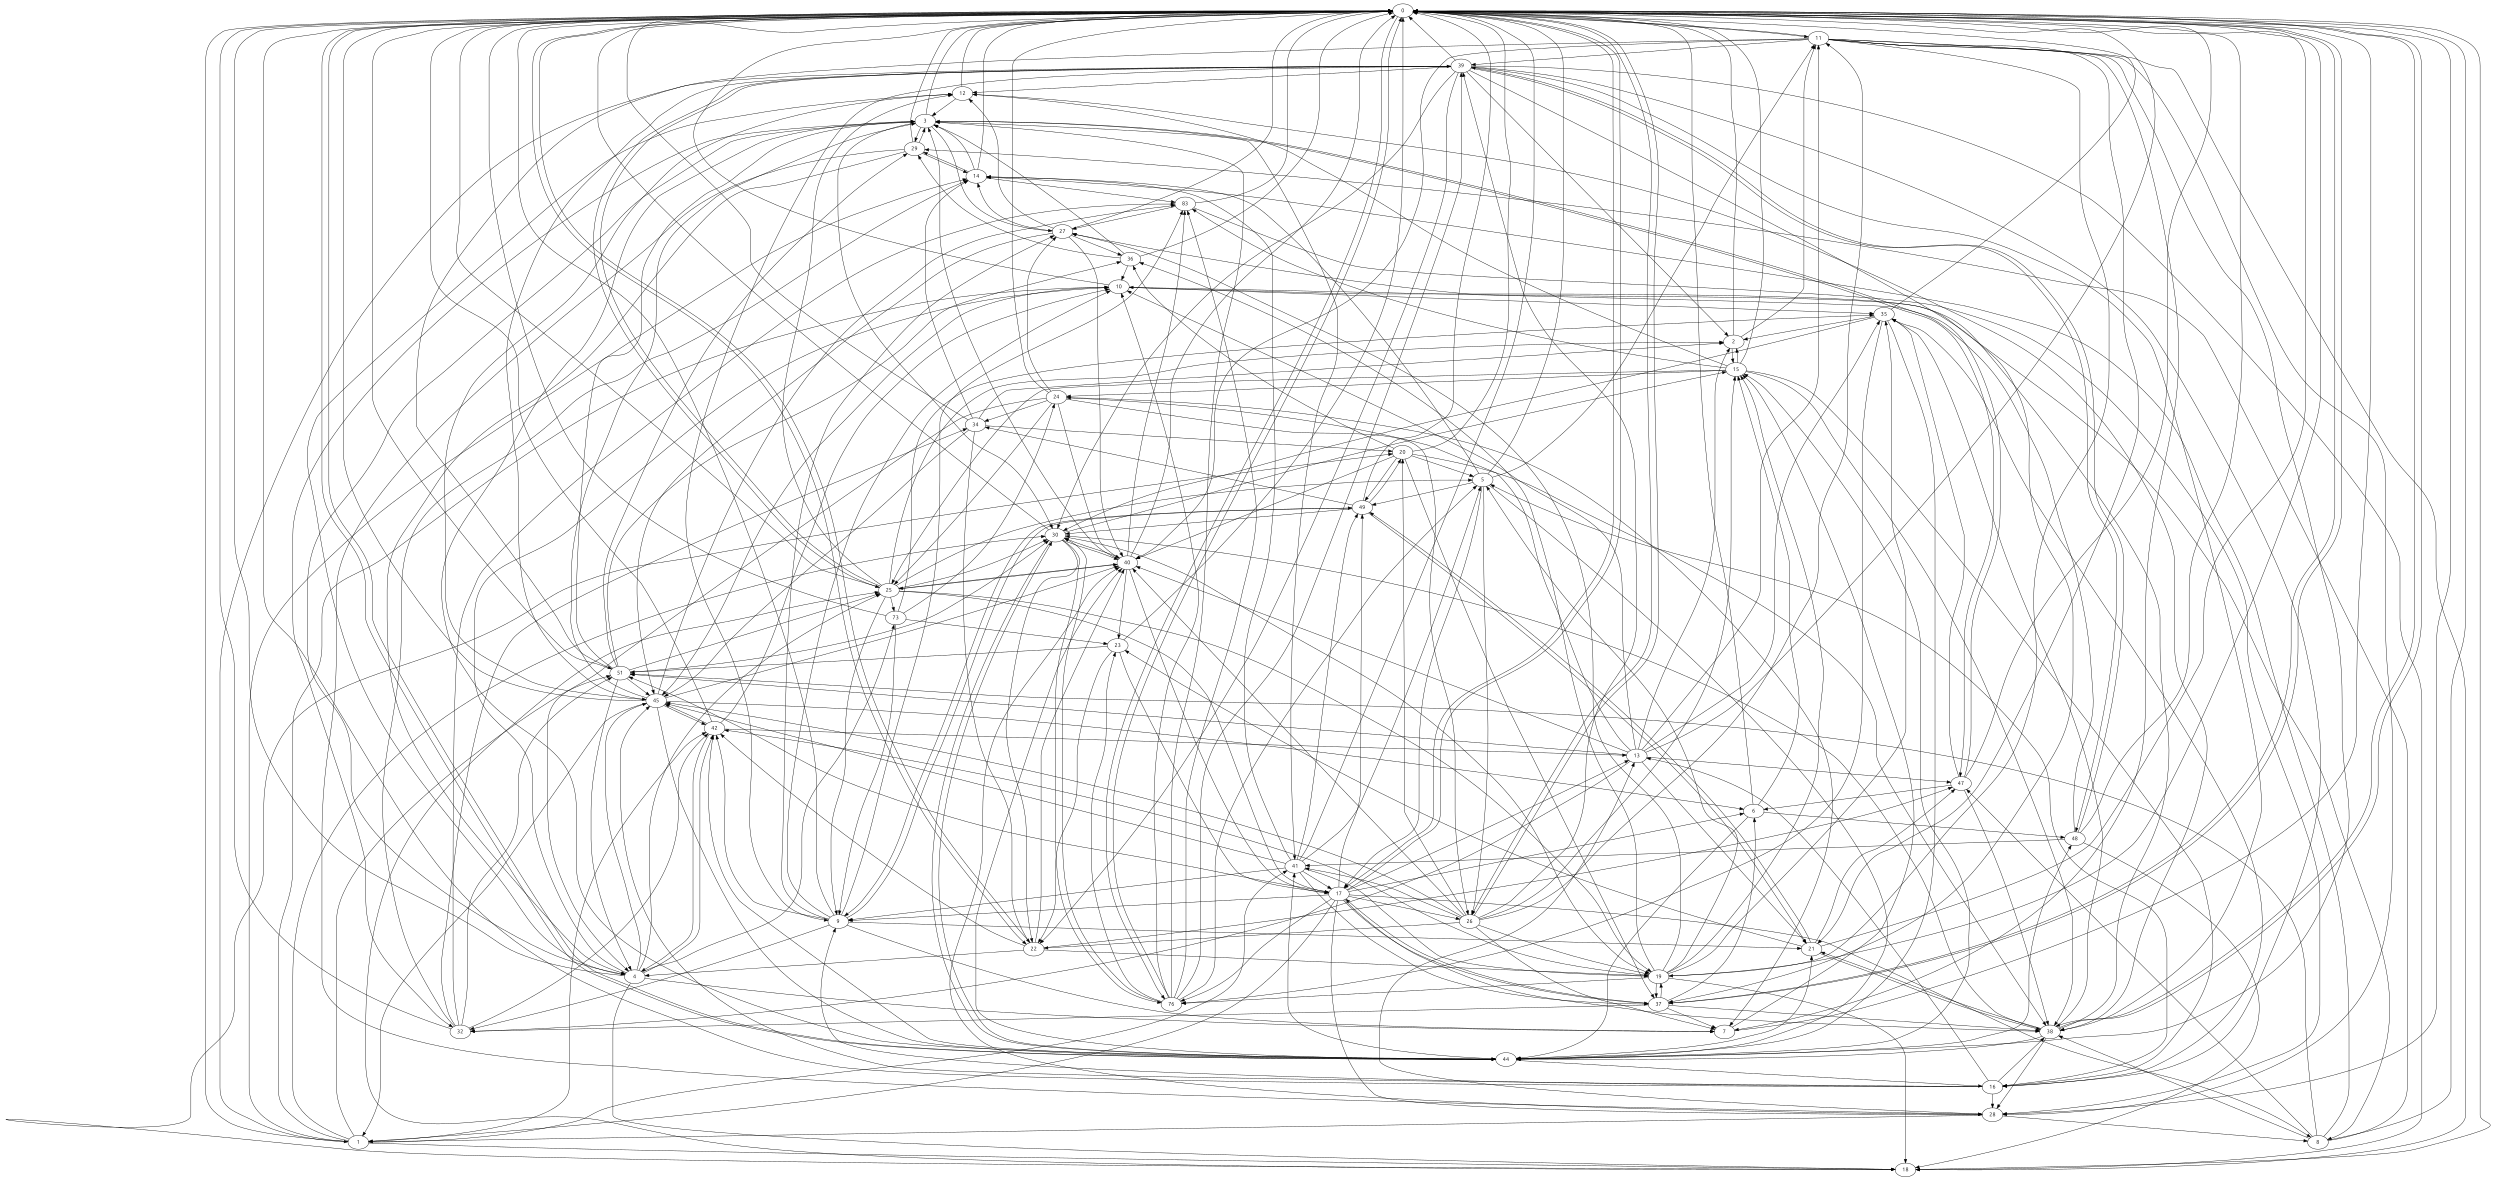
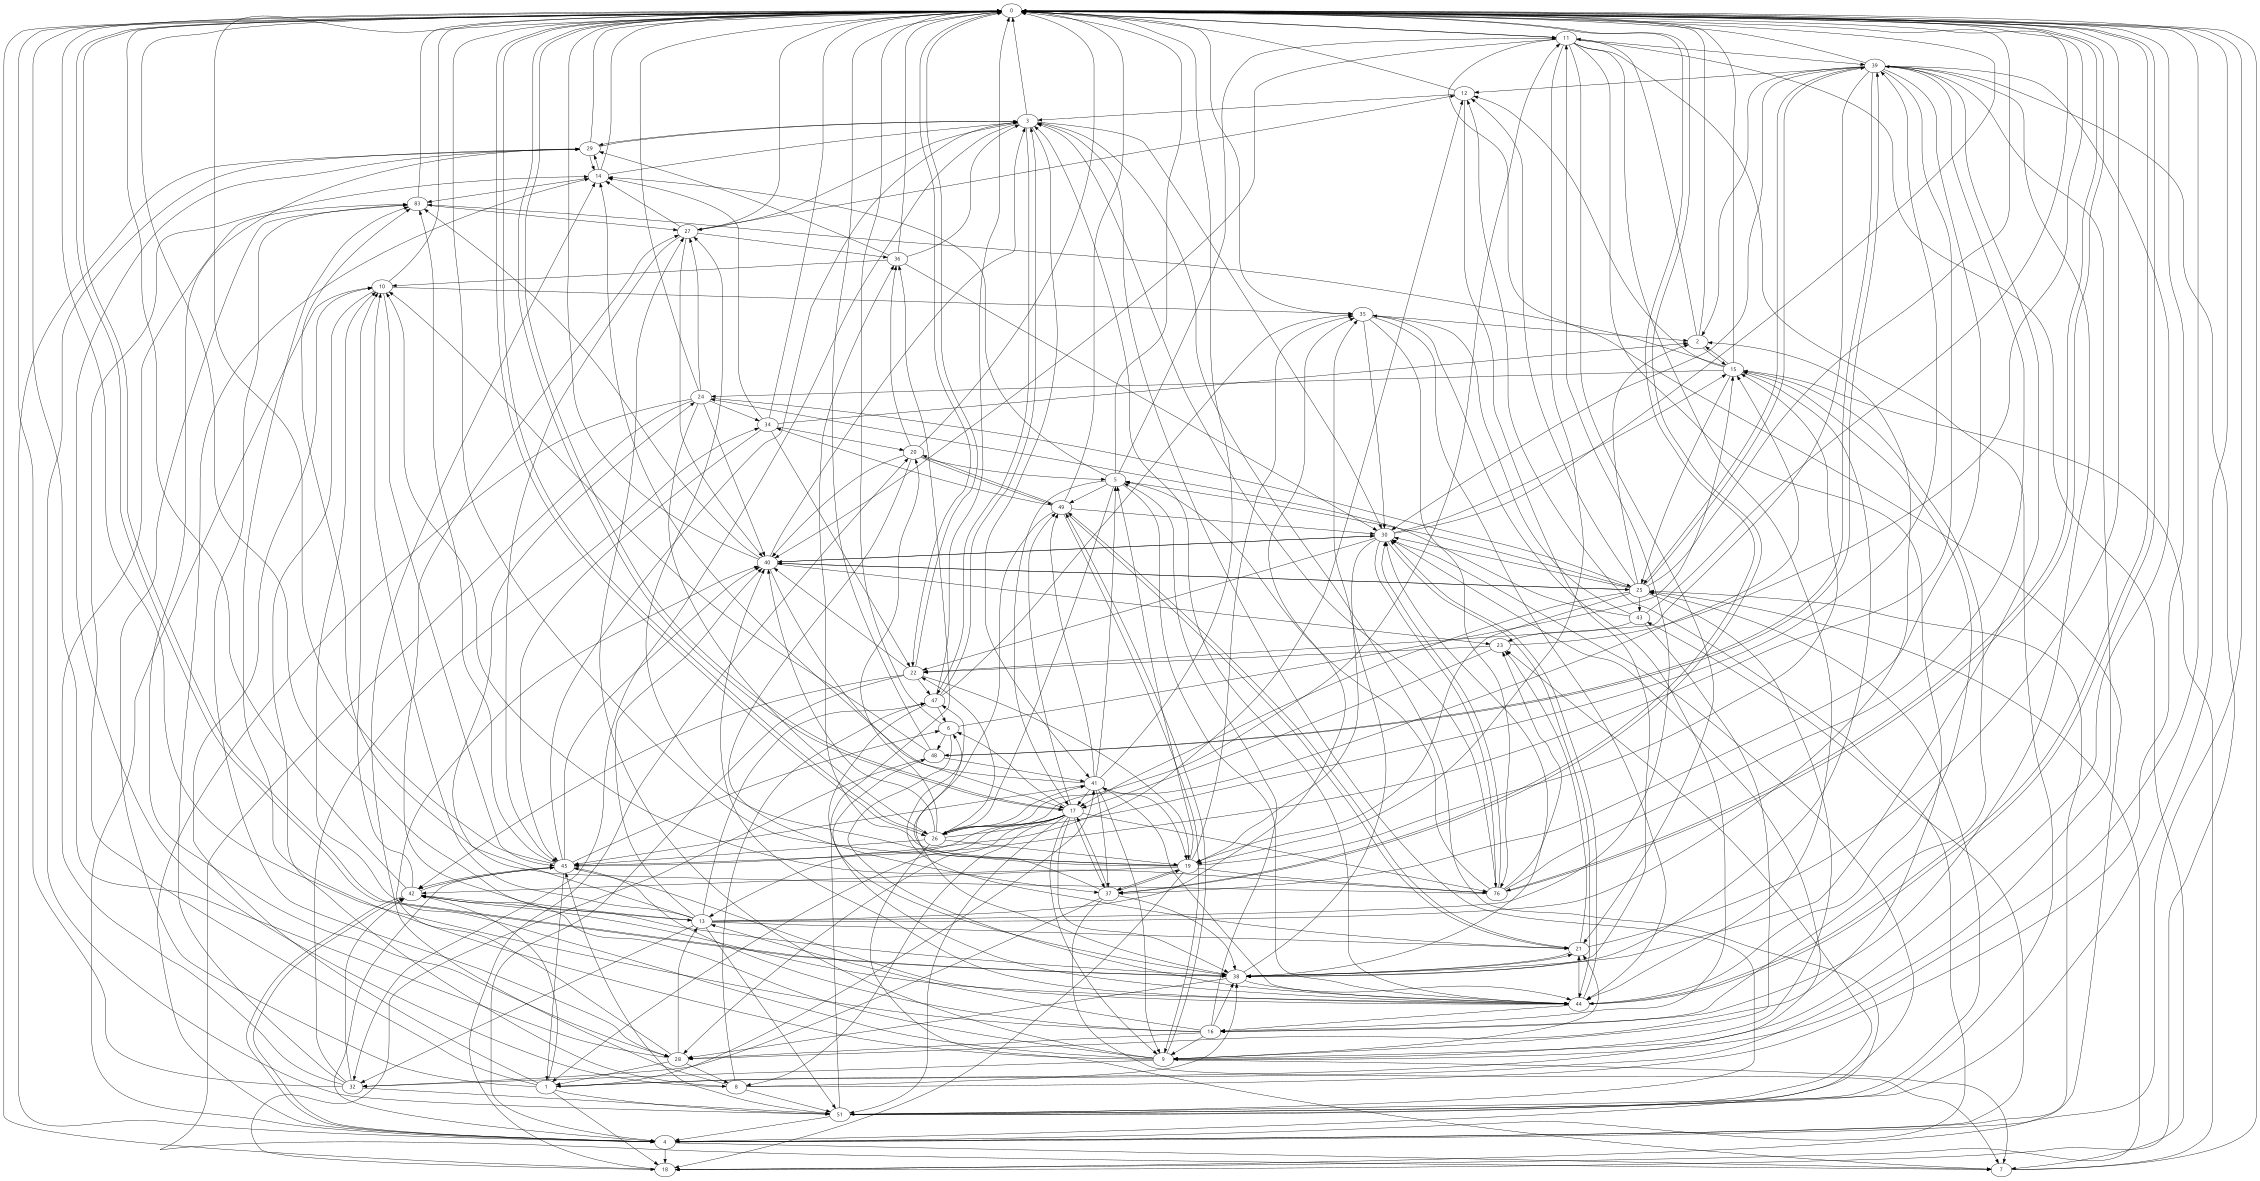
(206, 56) -> (120, 702)
none -> (1139, 396)
(896, 618) -> (1640, 618)
(1816, 644) -> (967, 894)
(871, 659) -> (1755, 1095)
